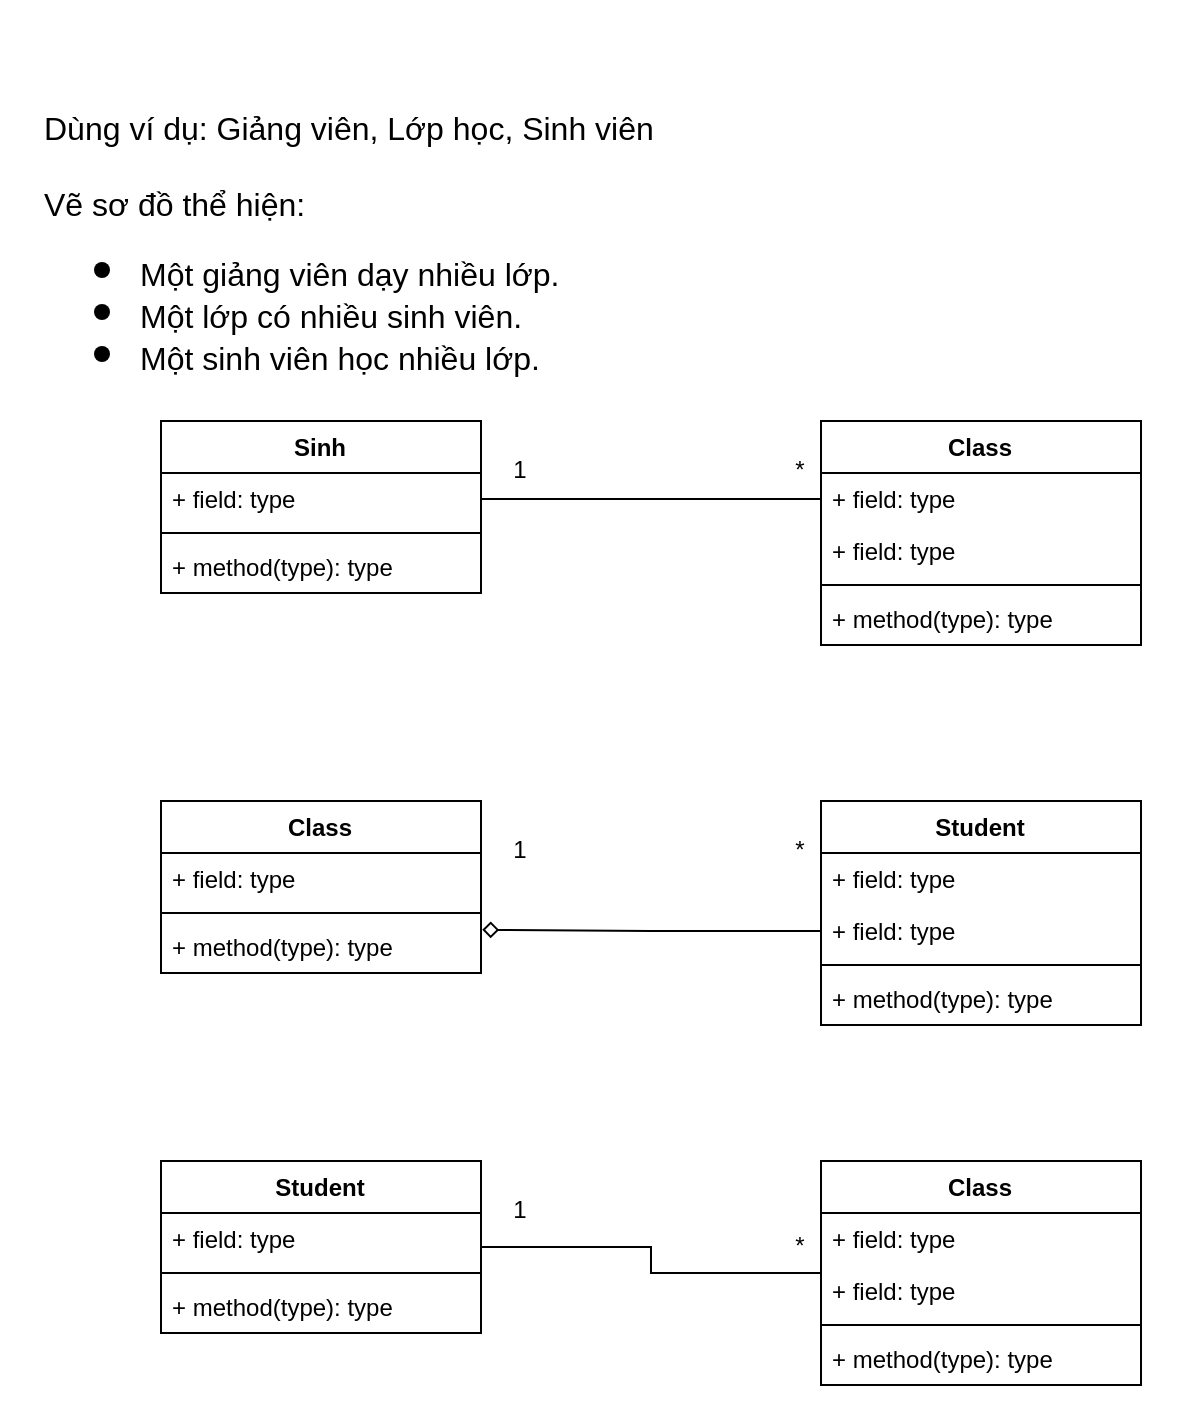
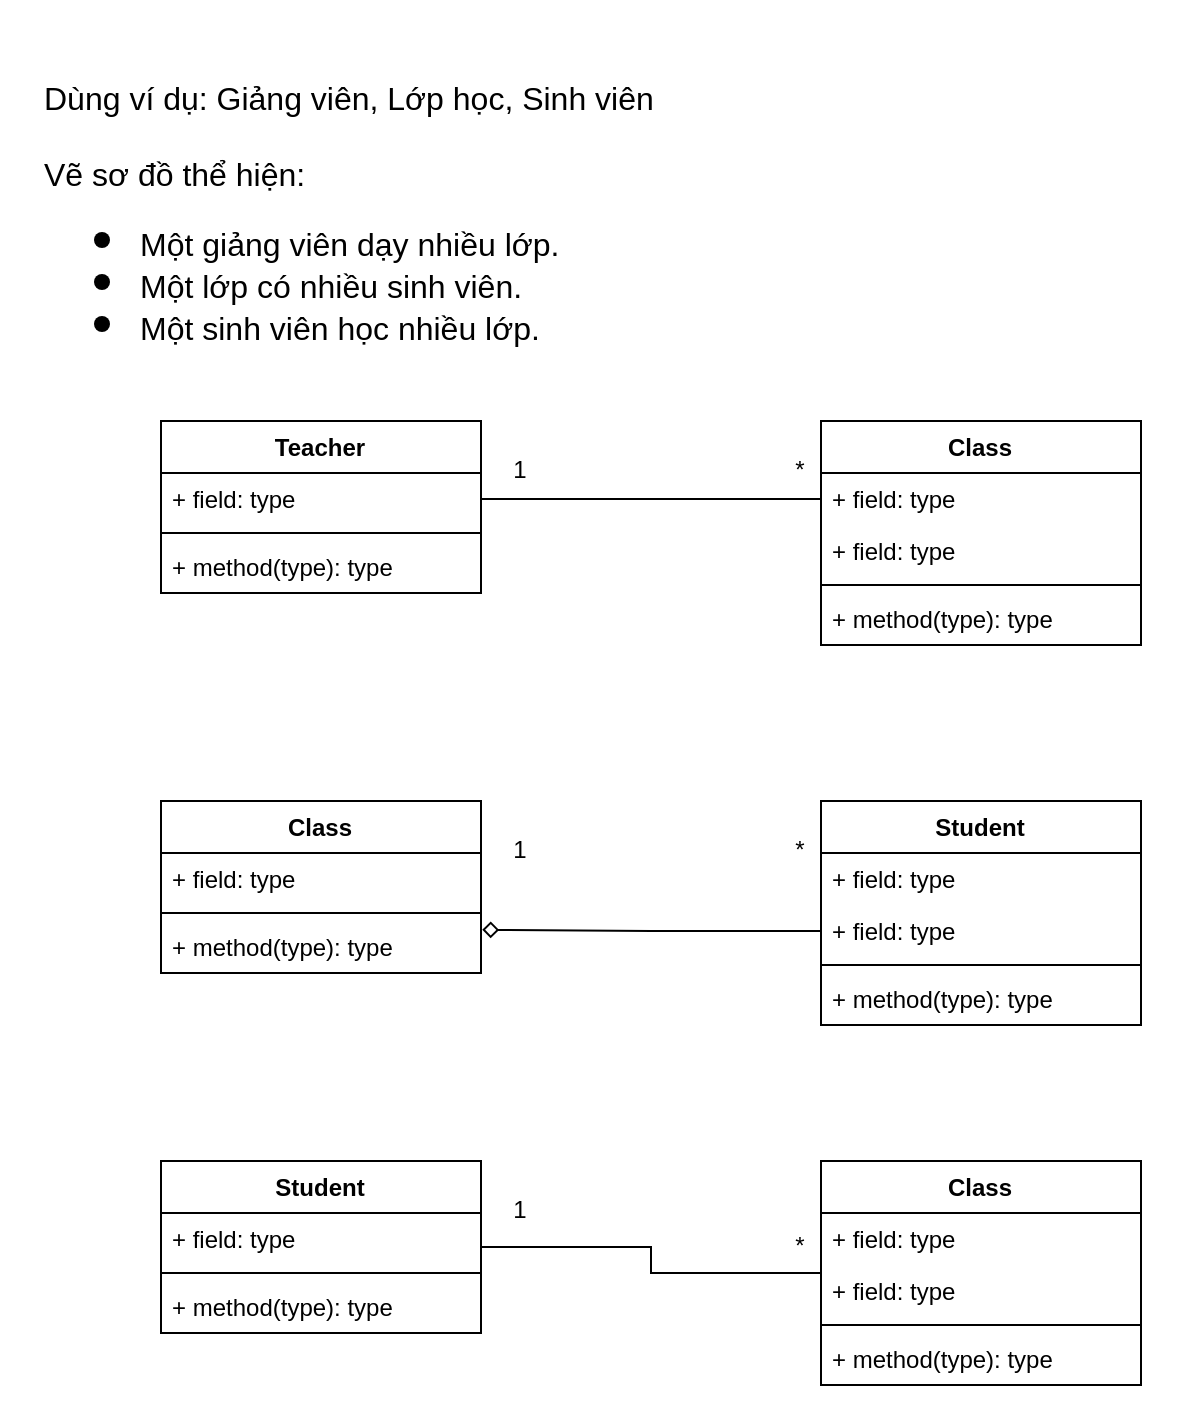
(381, 231) -> (381, 201)
(321, 449) -> (321, 449)
